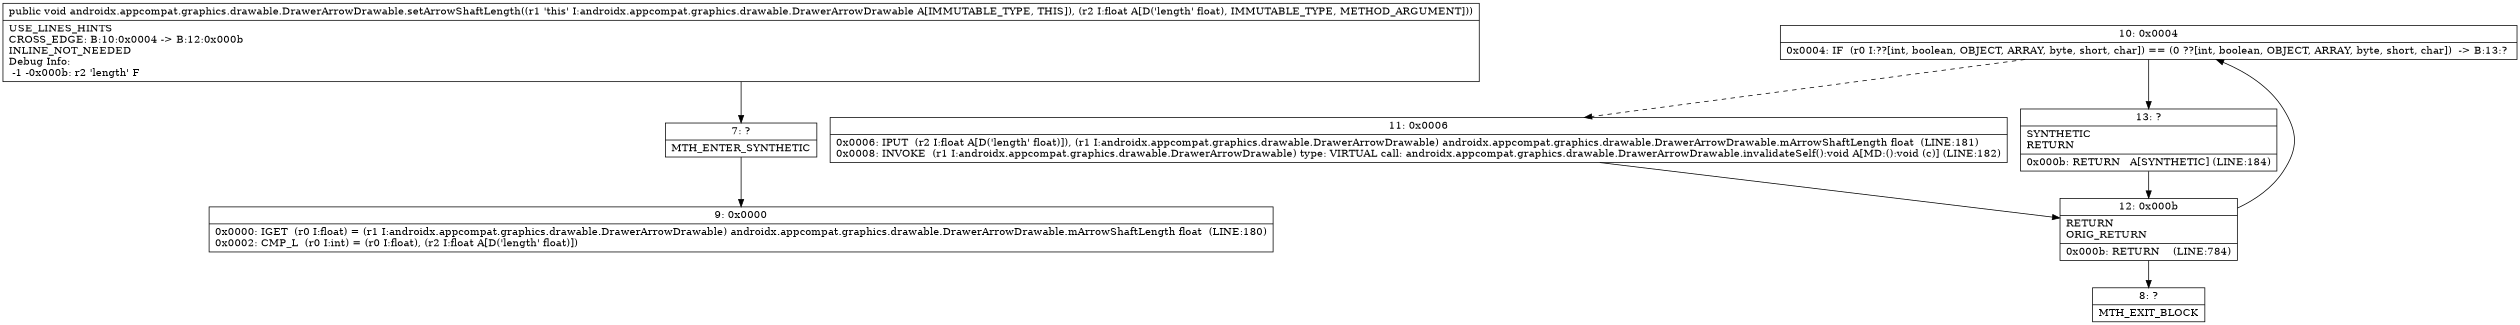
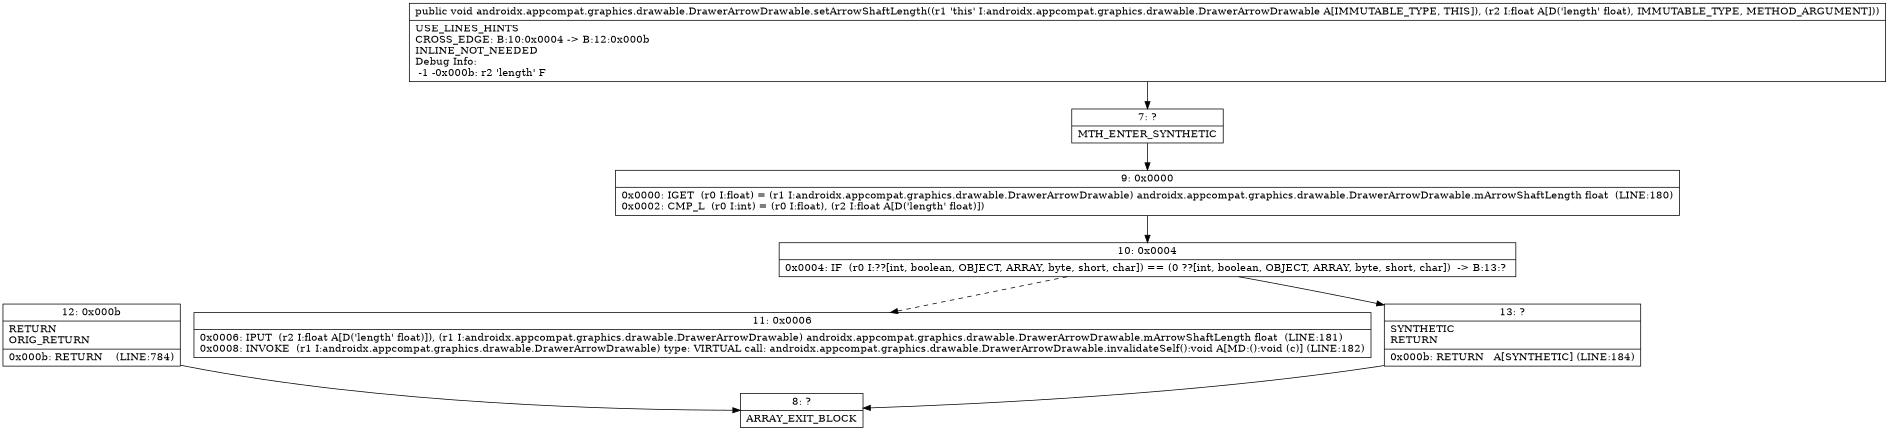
(2293, 131) -> (1147, 225)
(2149, 181) -> (1128, 394)
(1826, 190) -> none
(2149, 313) -> (802, 419)
